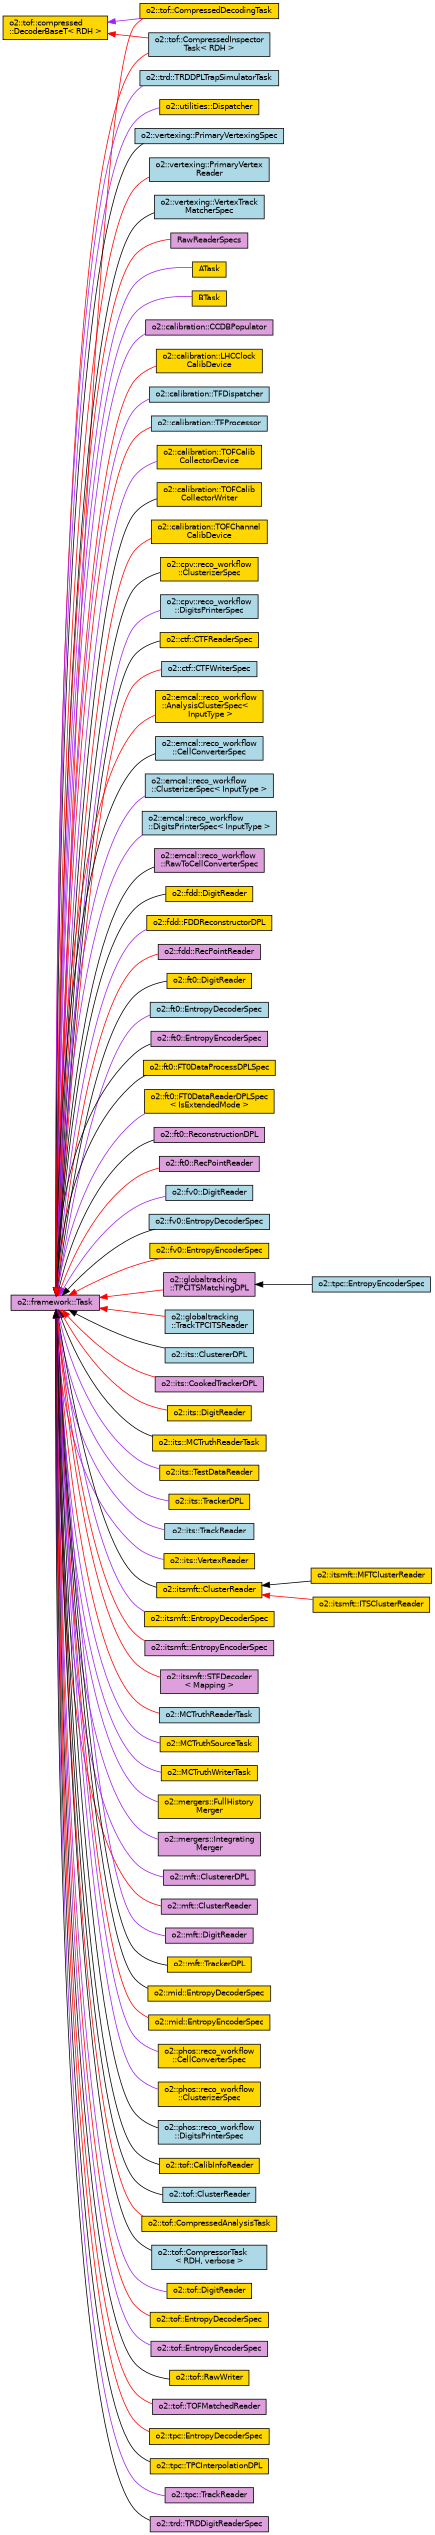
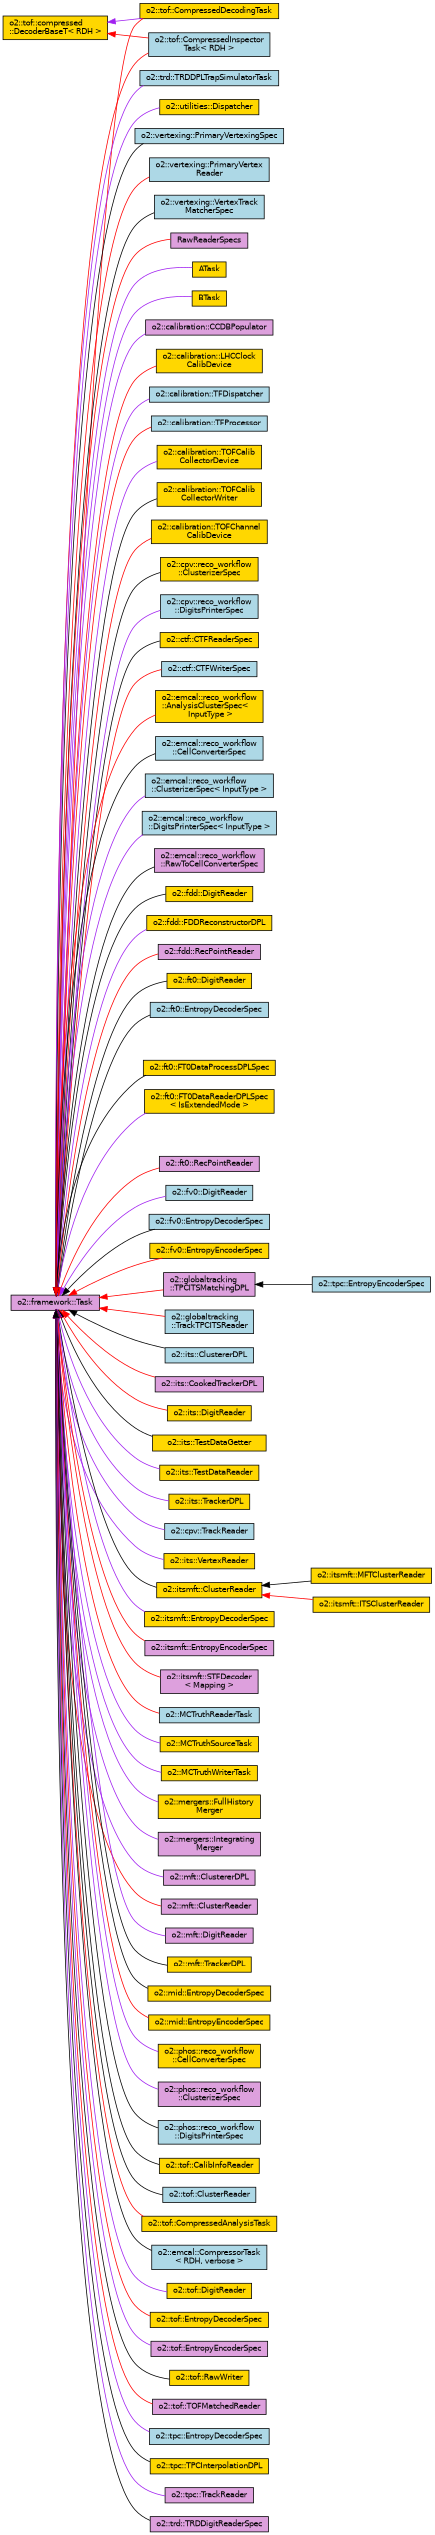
(209, 1039) -> none
(209, 1135) -> none
(88, 1136) -> (88, 1136)
(209, 1443) -> (209, 1443)
(209, 1531) -> (209, 1531)
(67, 1882) -> (67, 1882)
(209, 2094) -> (209, 2094)
(209, 2257) -> (209, 2257)
(209, 2437) -> (209, 2437)
